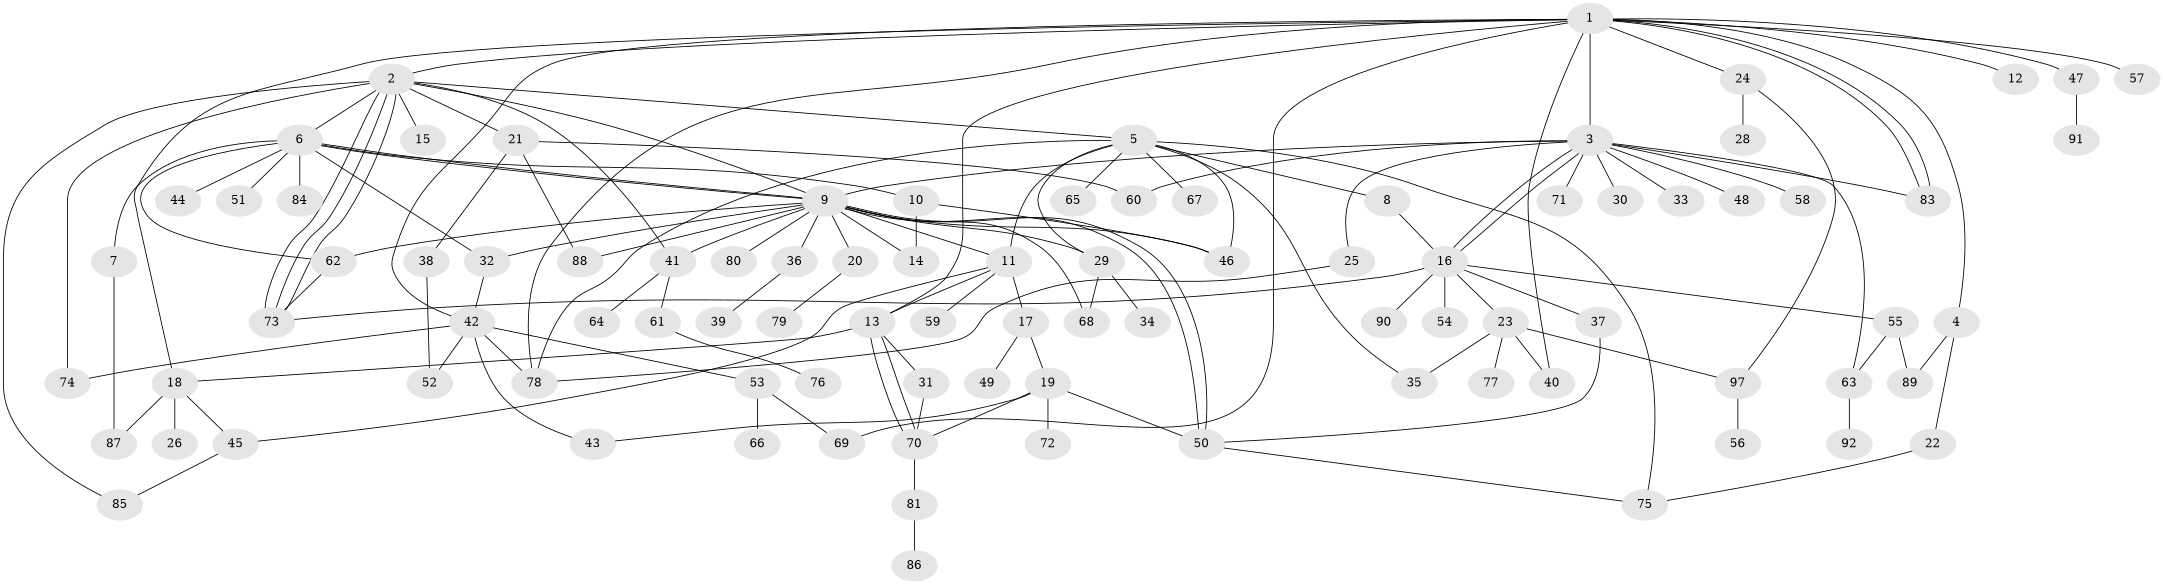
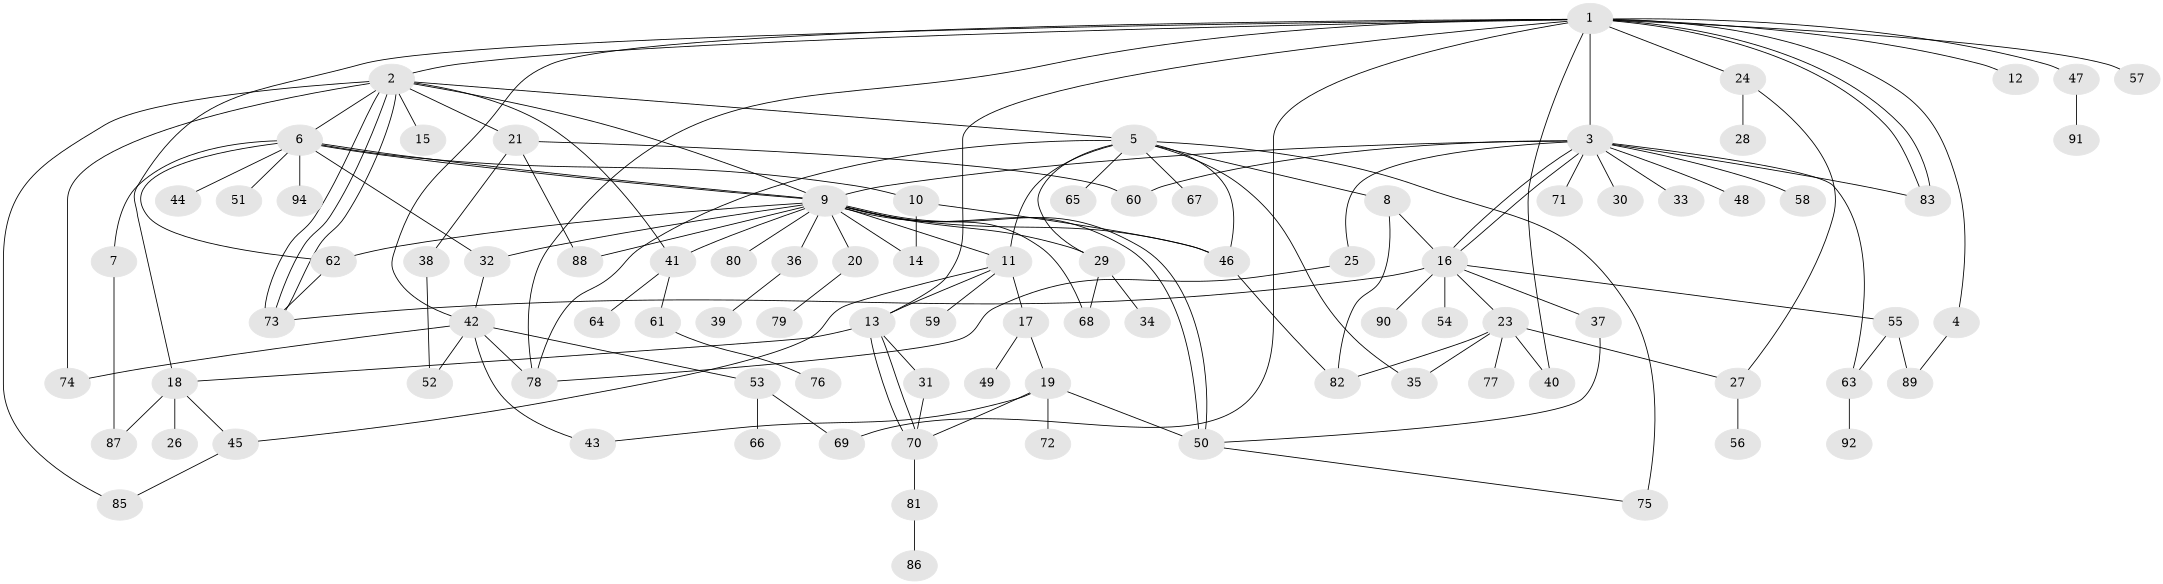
(300, 201) -> (300, 201)
none -> (1338, 383)
(1738, 383) -> (1738, 383)
(1933, 444) -> none
